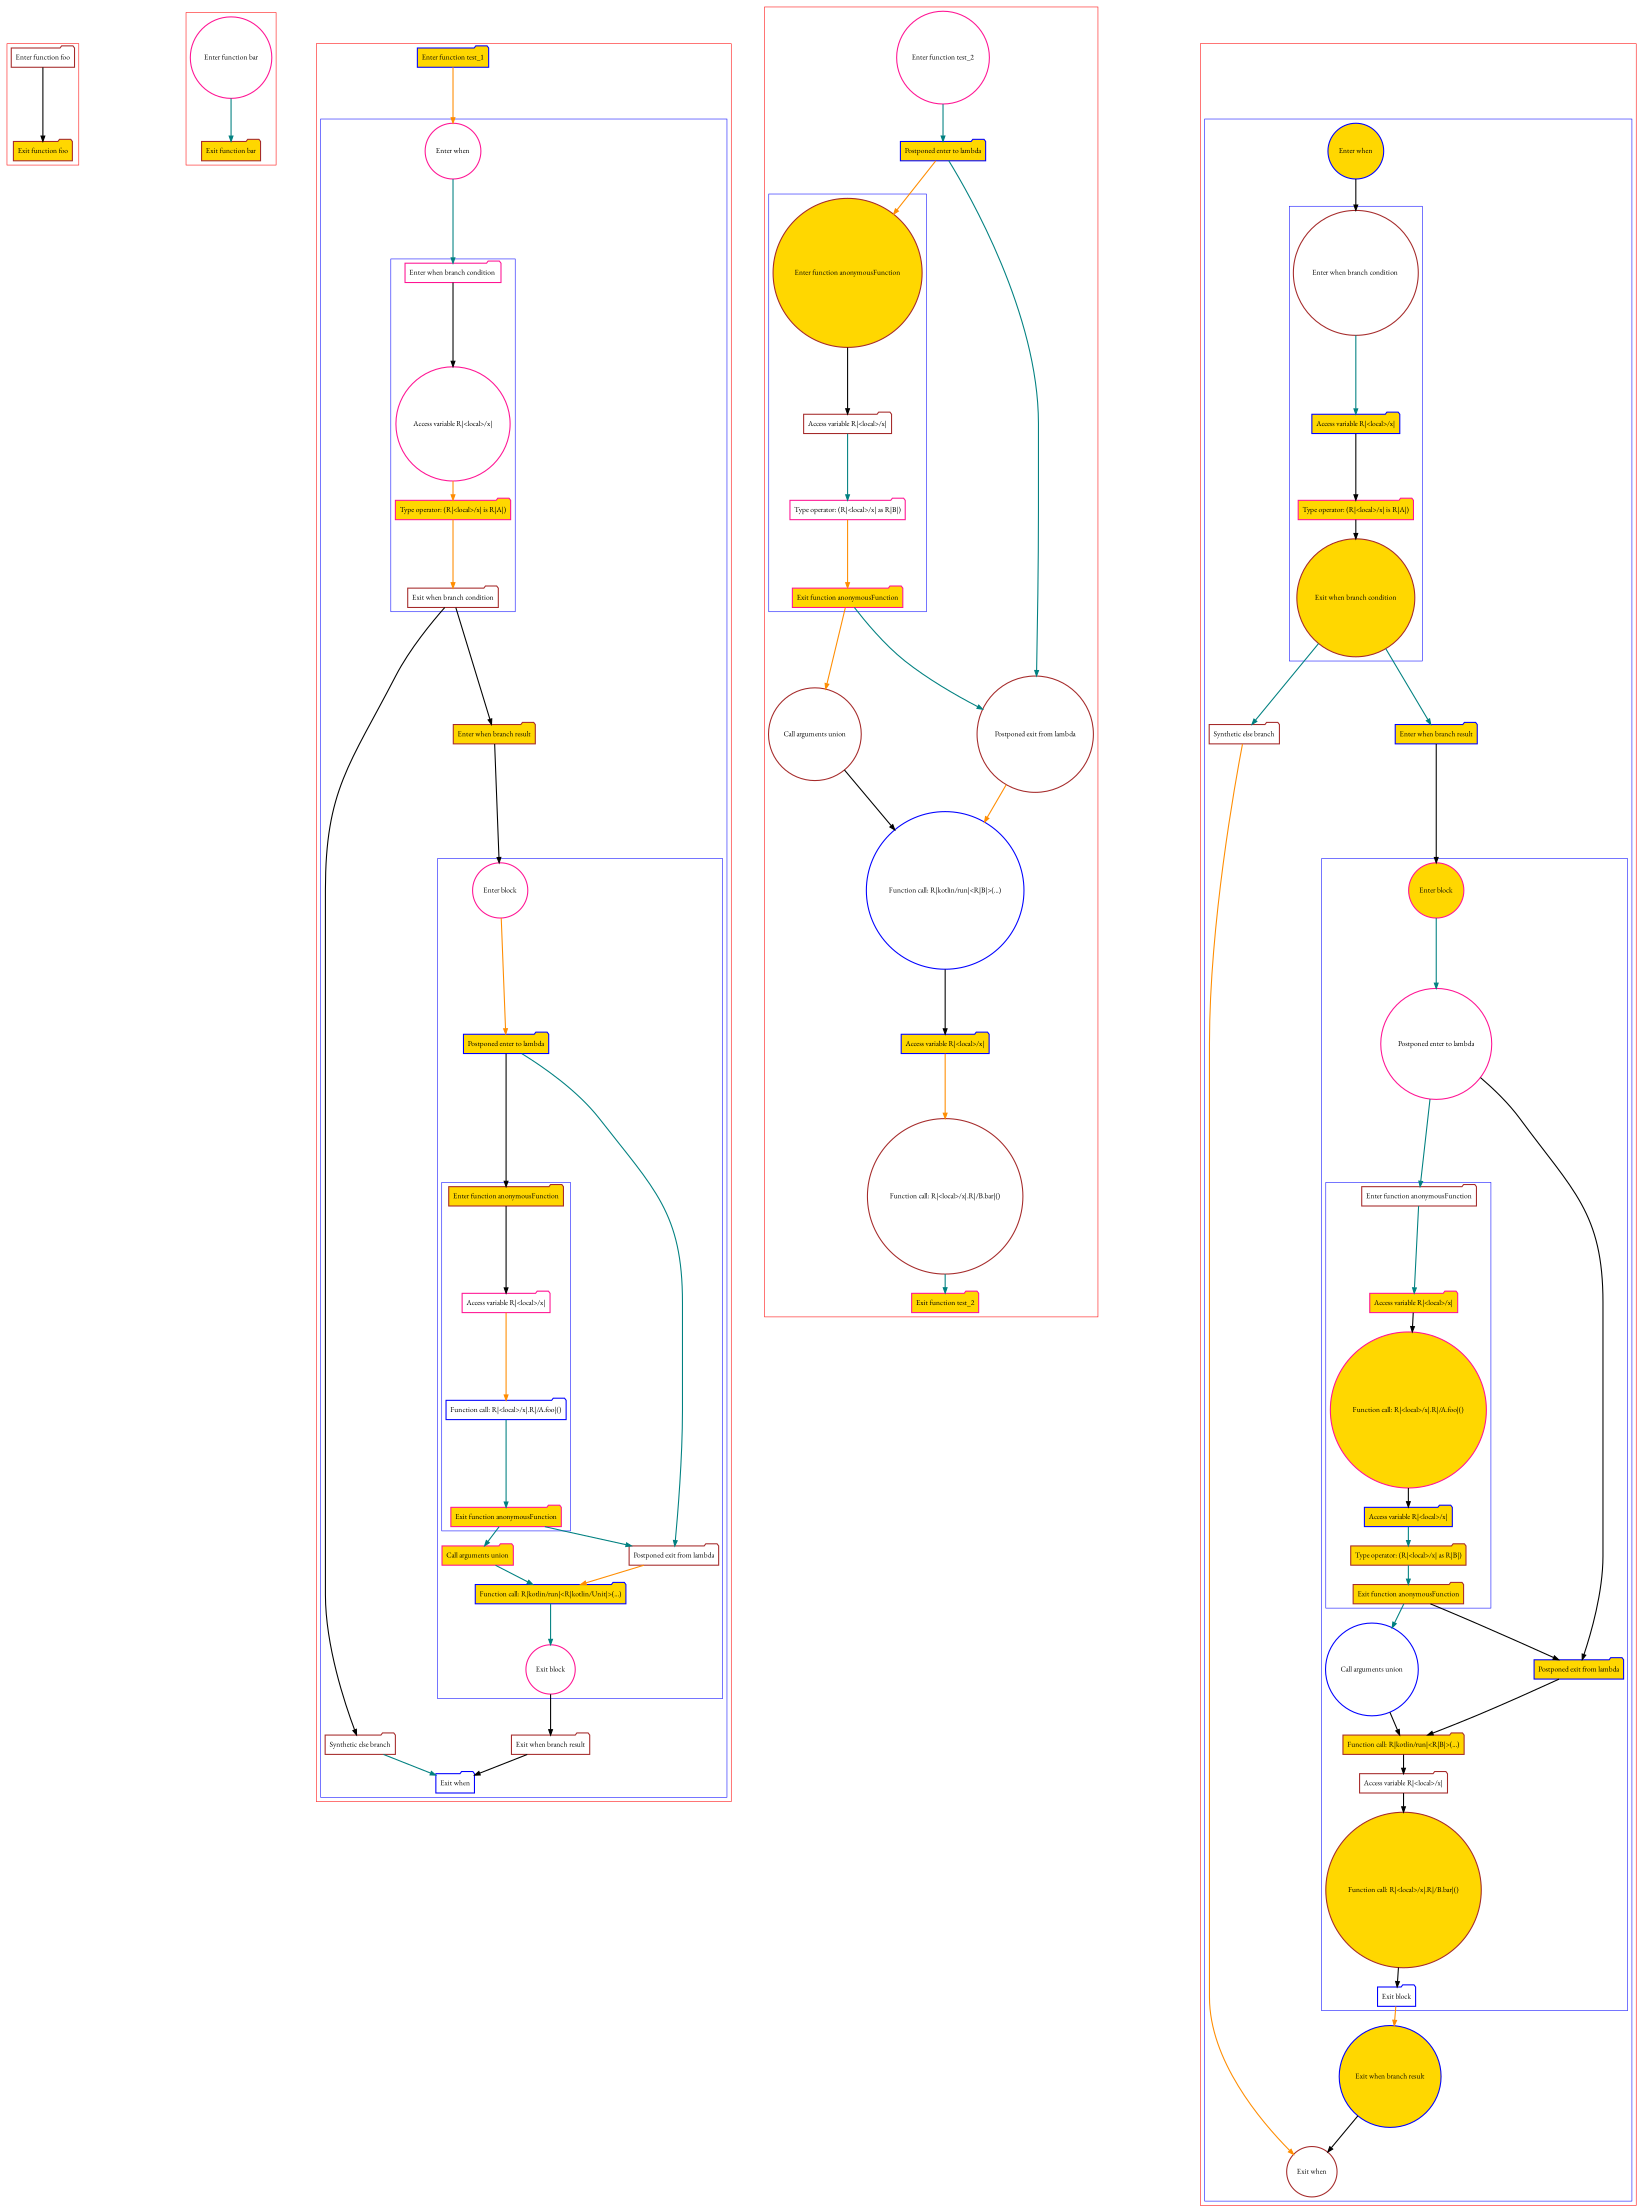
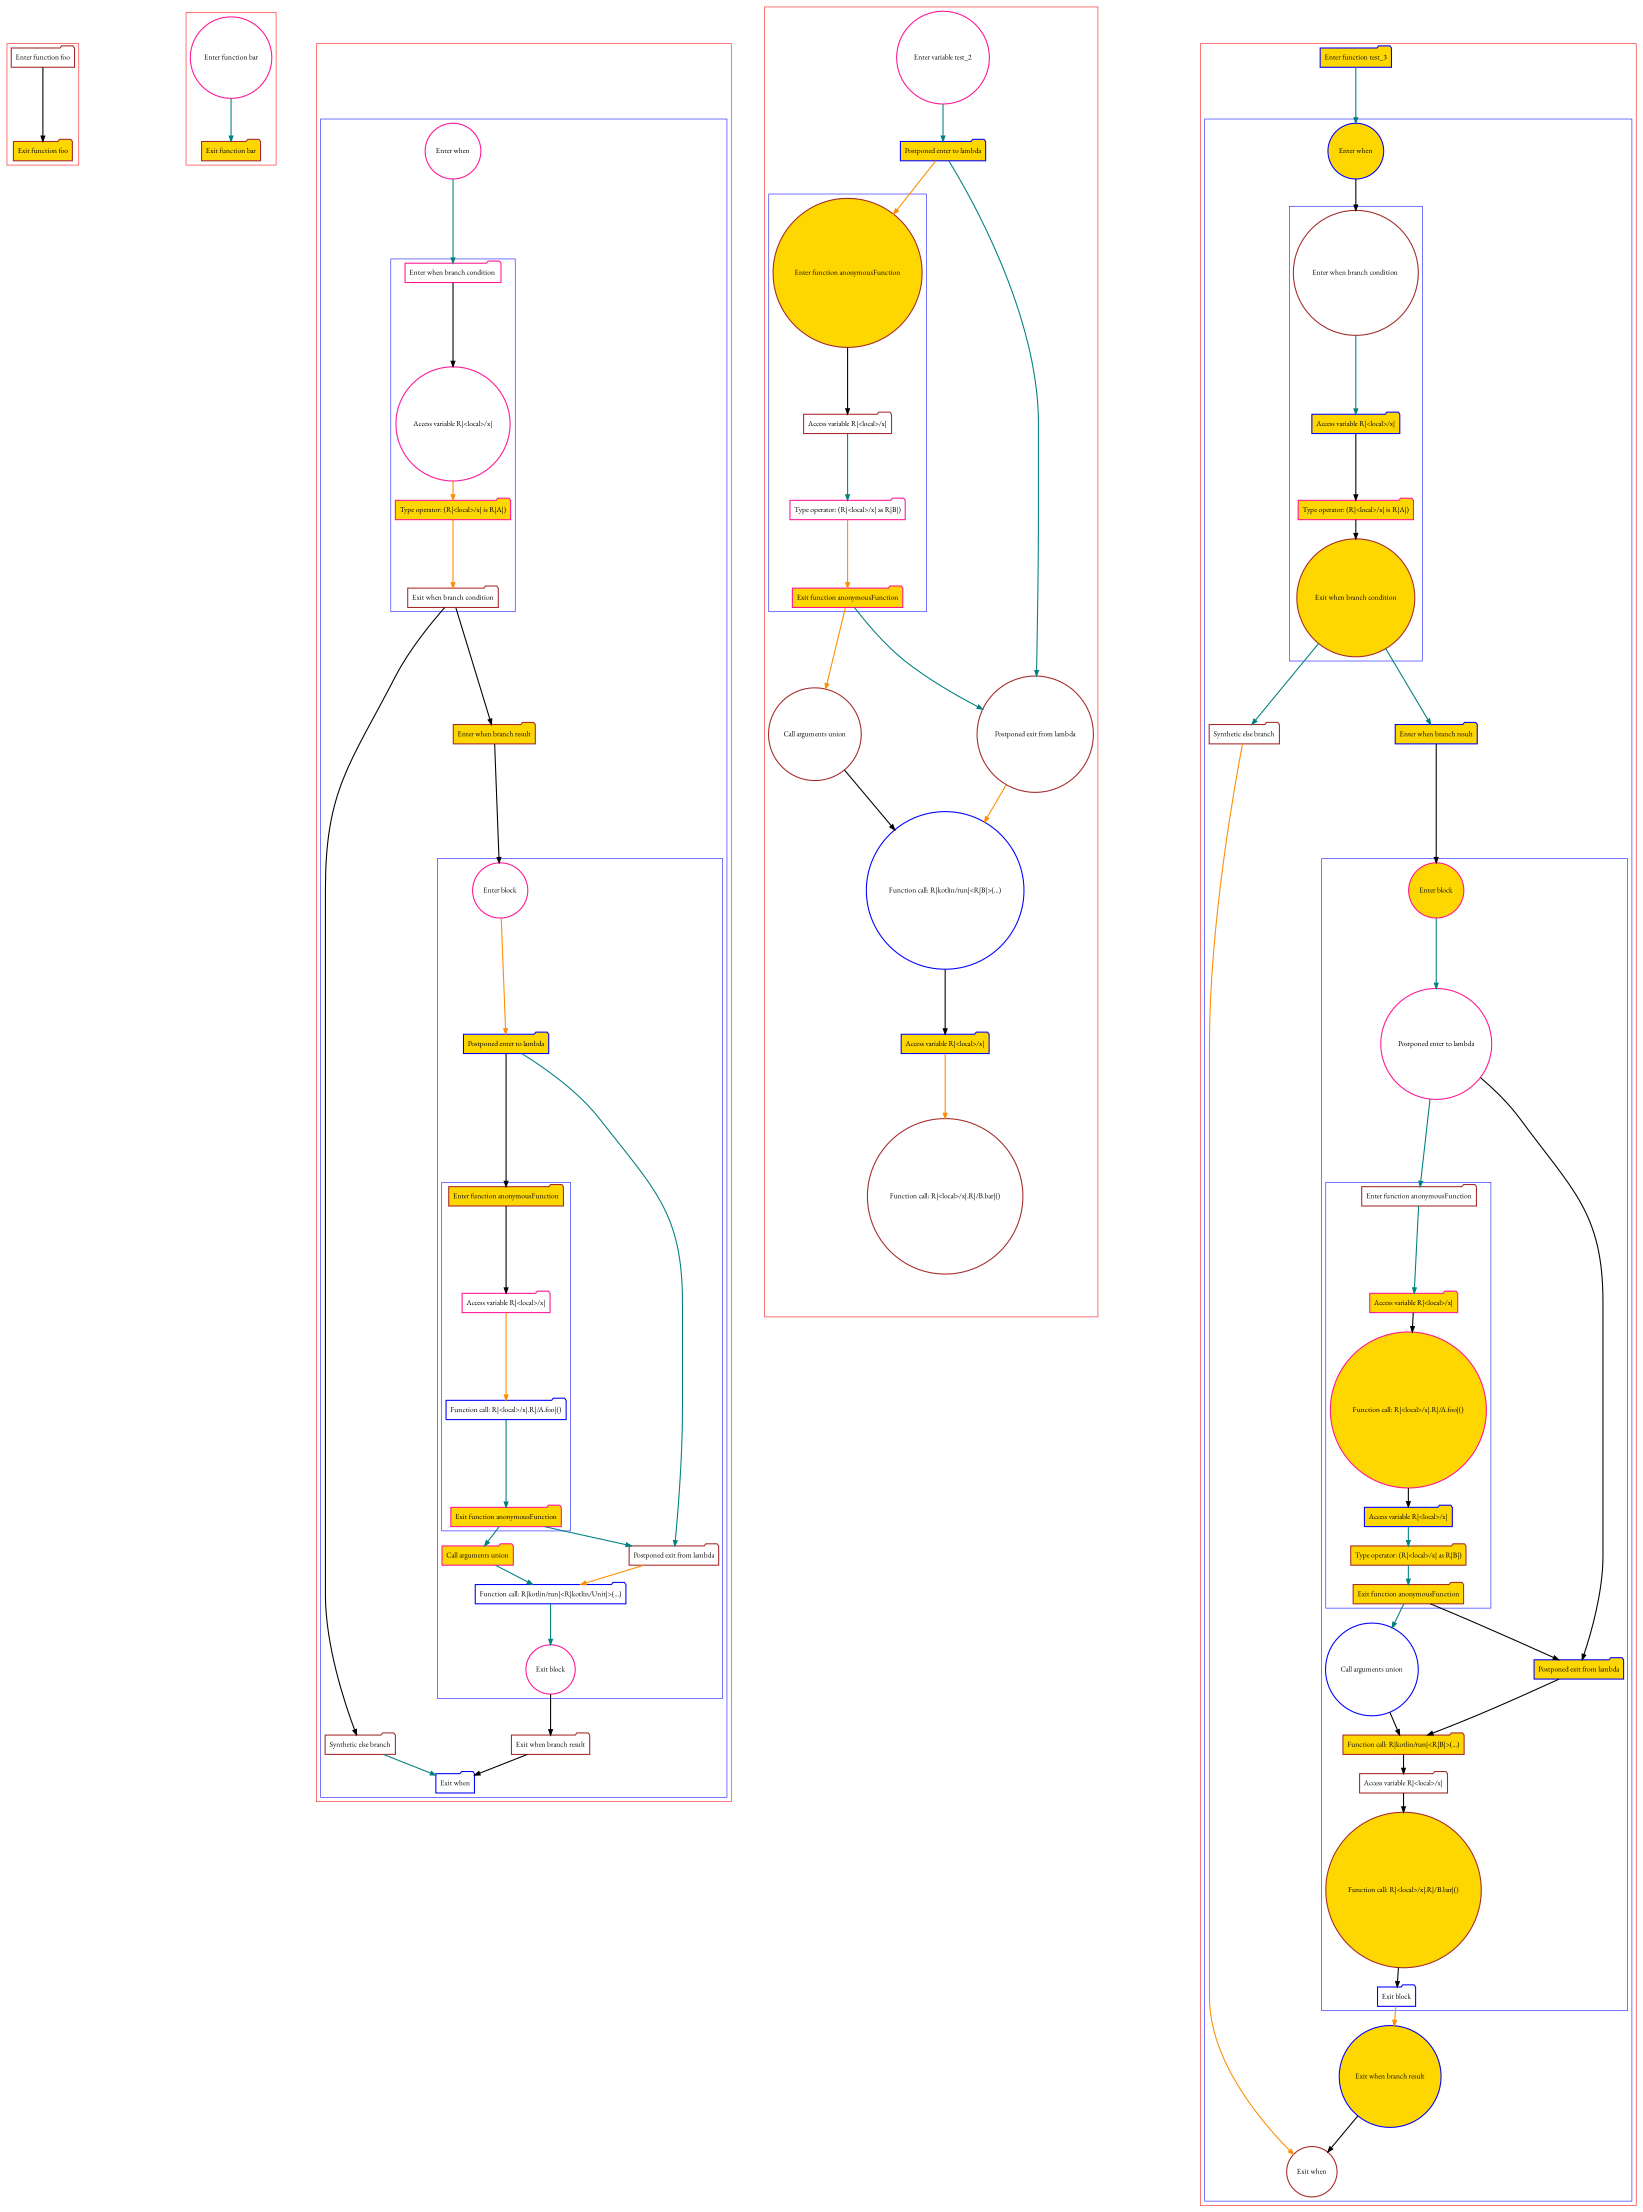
(453, 58) -> none
(943, 58) -> (943, 58)
none -> (1356, 58)
(945, 1303) -> none
(551, 1594) -> (551, 1594)
